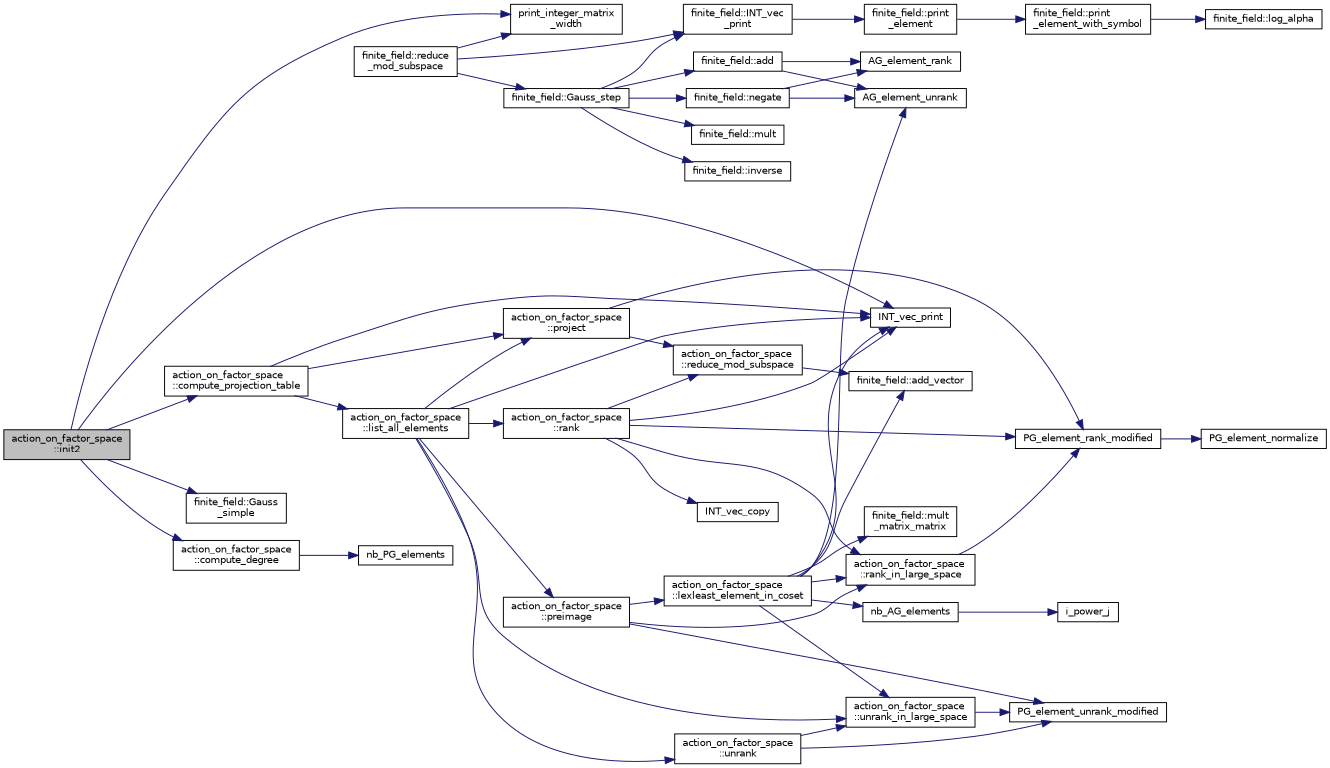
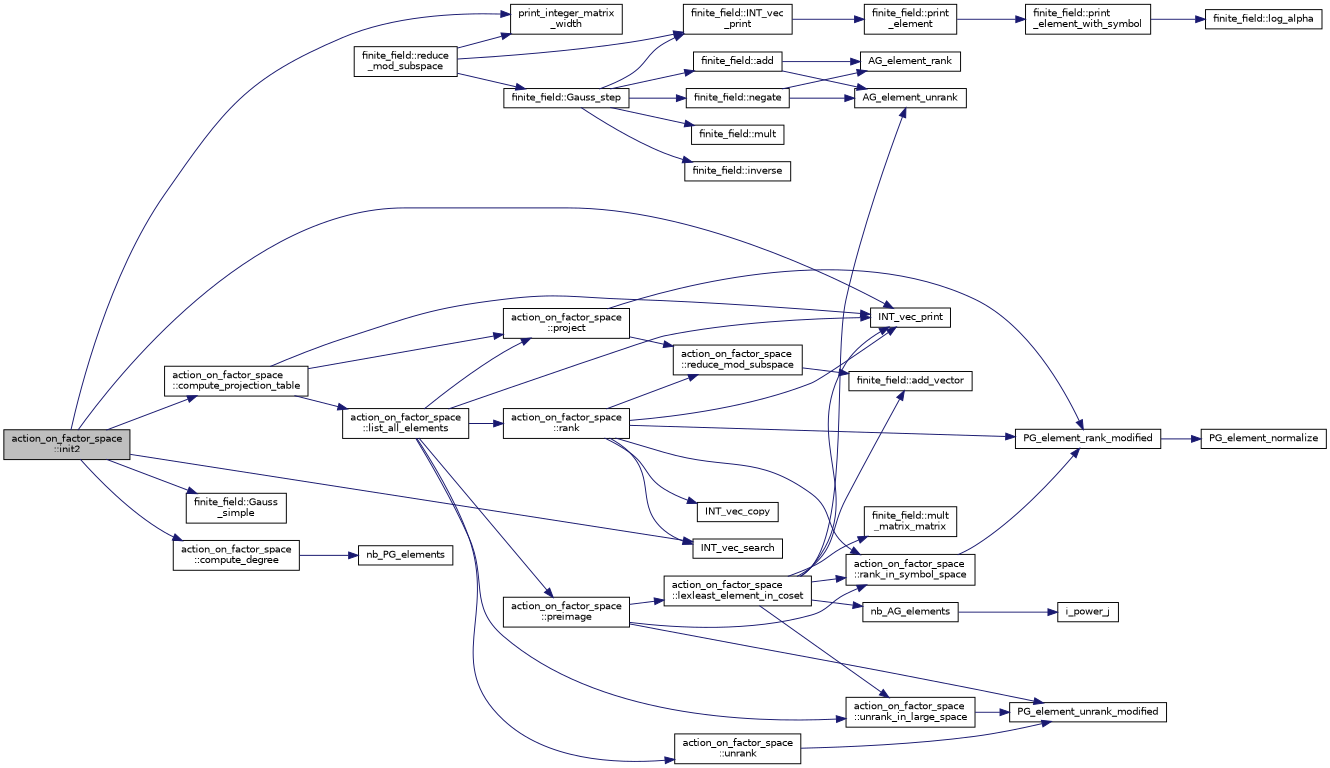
none -> (738, 549)
(911, 570) -> (911, 570)
(819, 732) -> none
